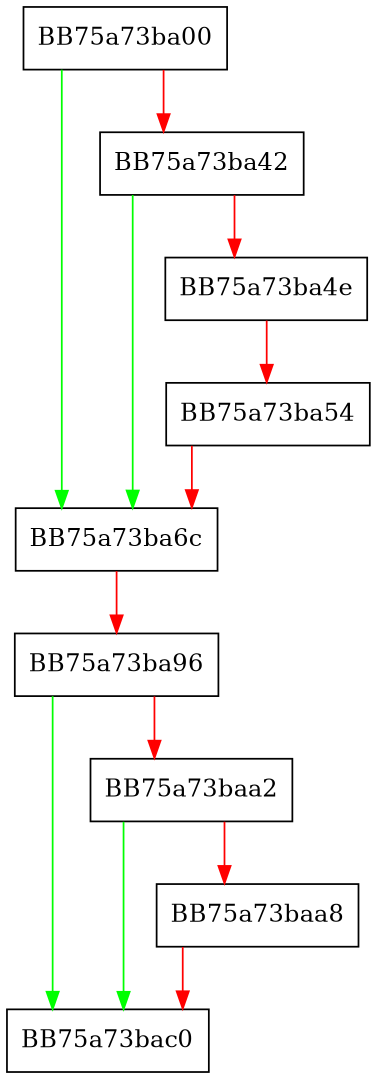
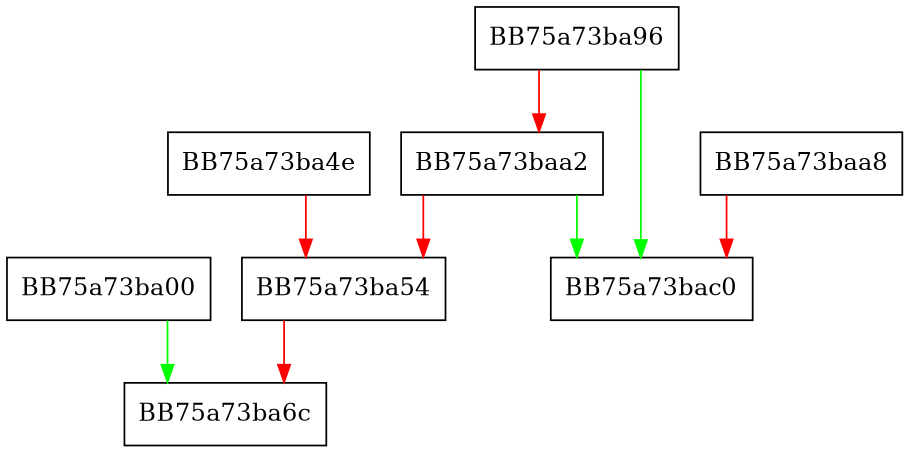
(202, 164) -> none
(117, 593) -> none
(224, 844) -> (423, 217)
